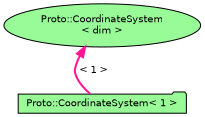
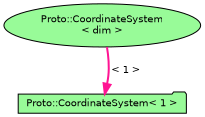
(76, 77) -> (109, 65)
